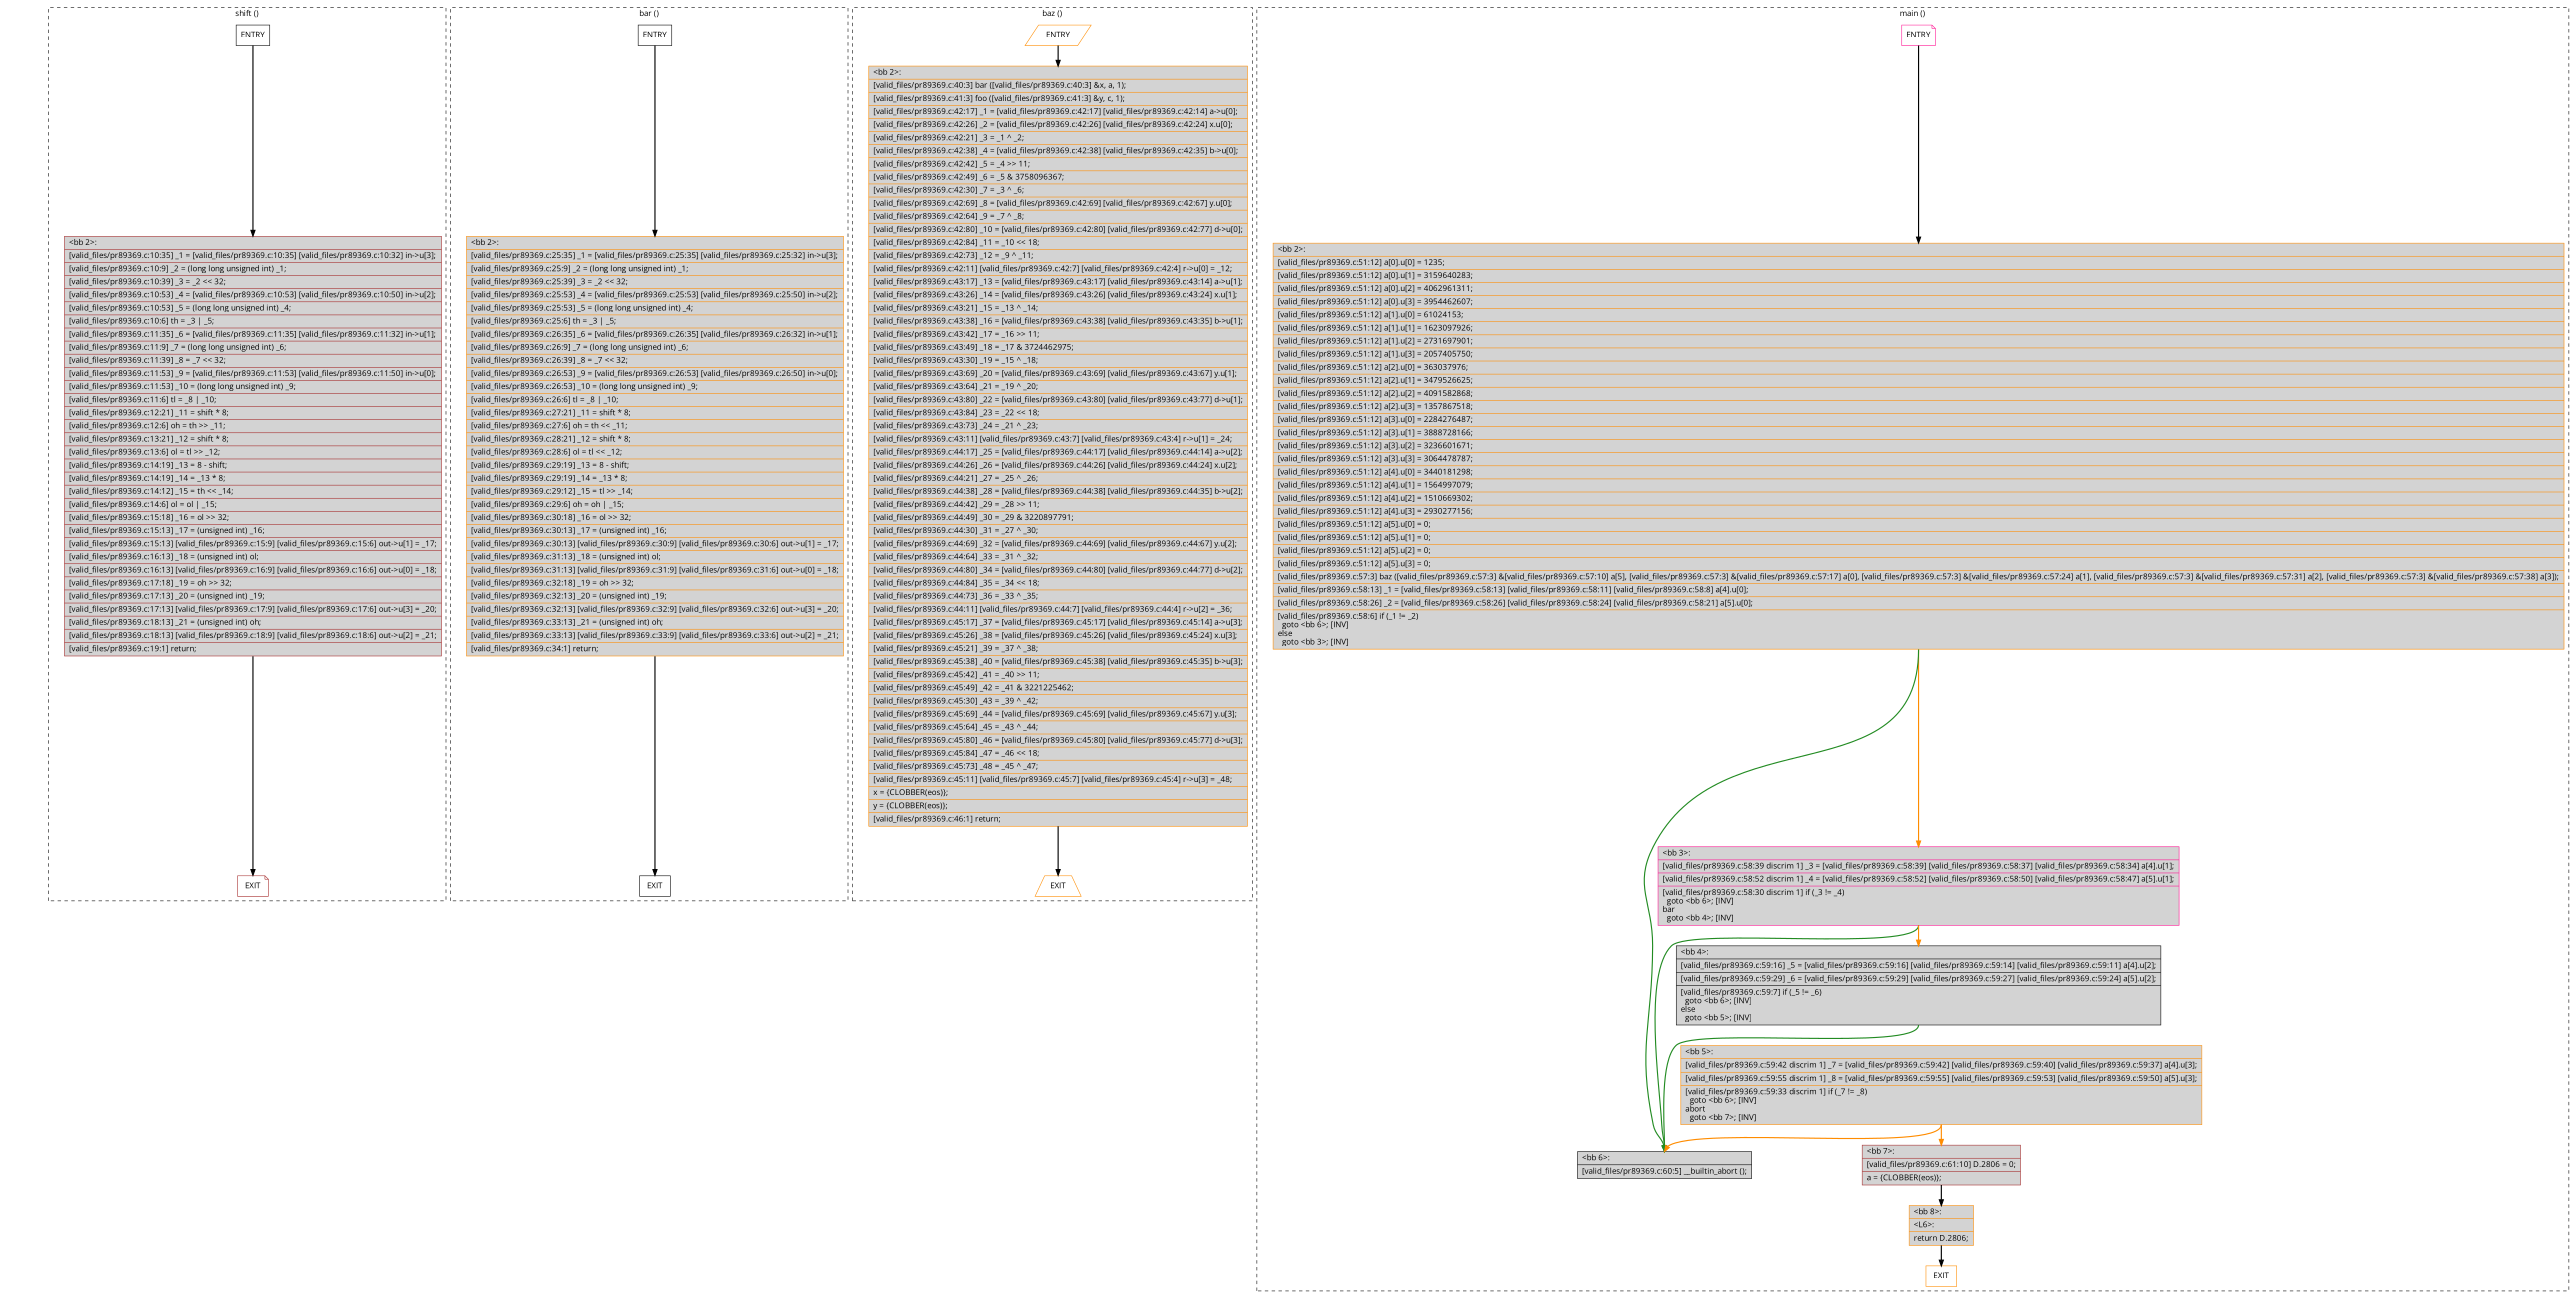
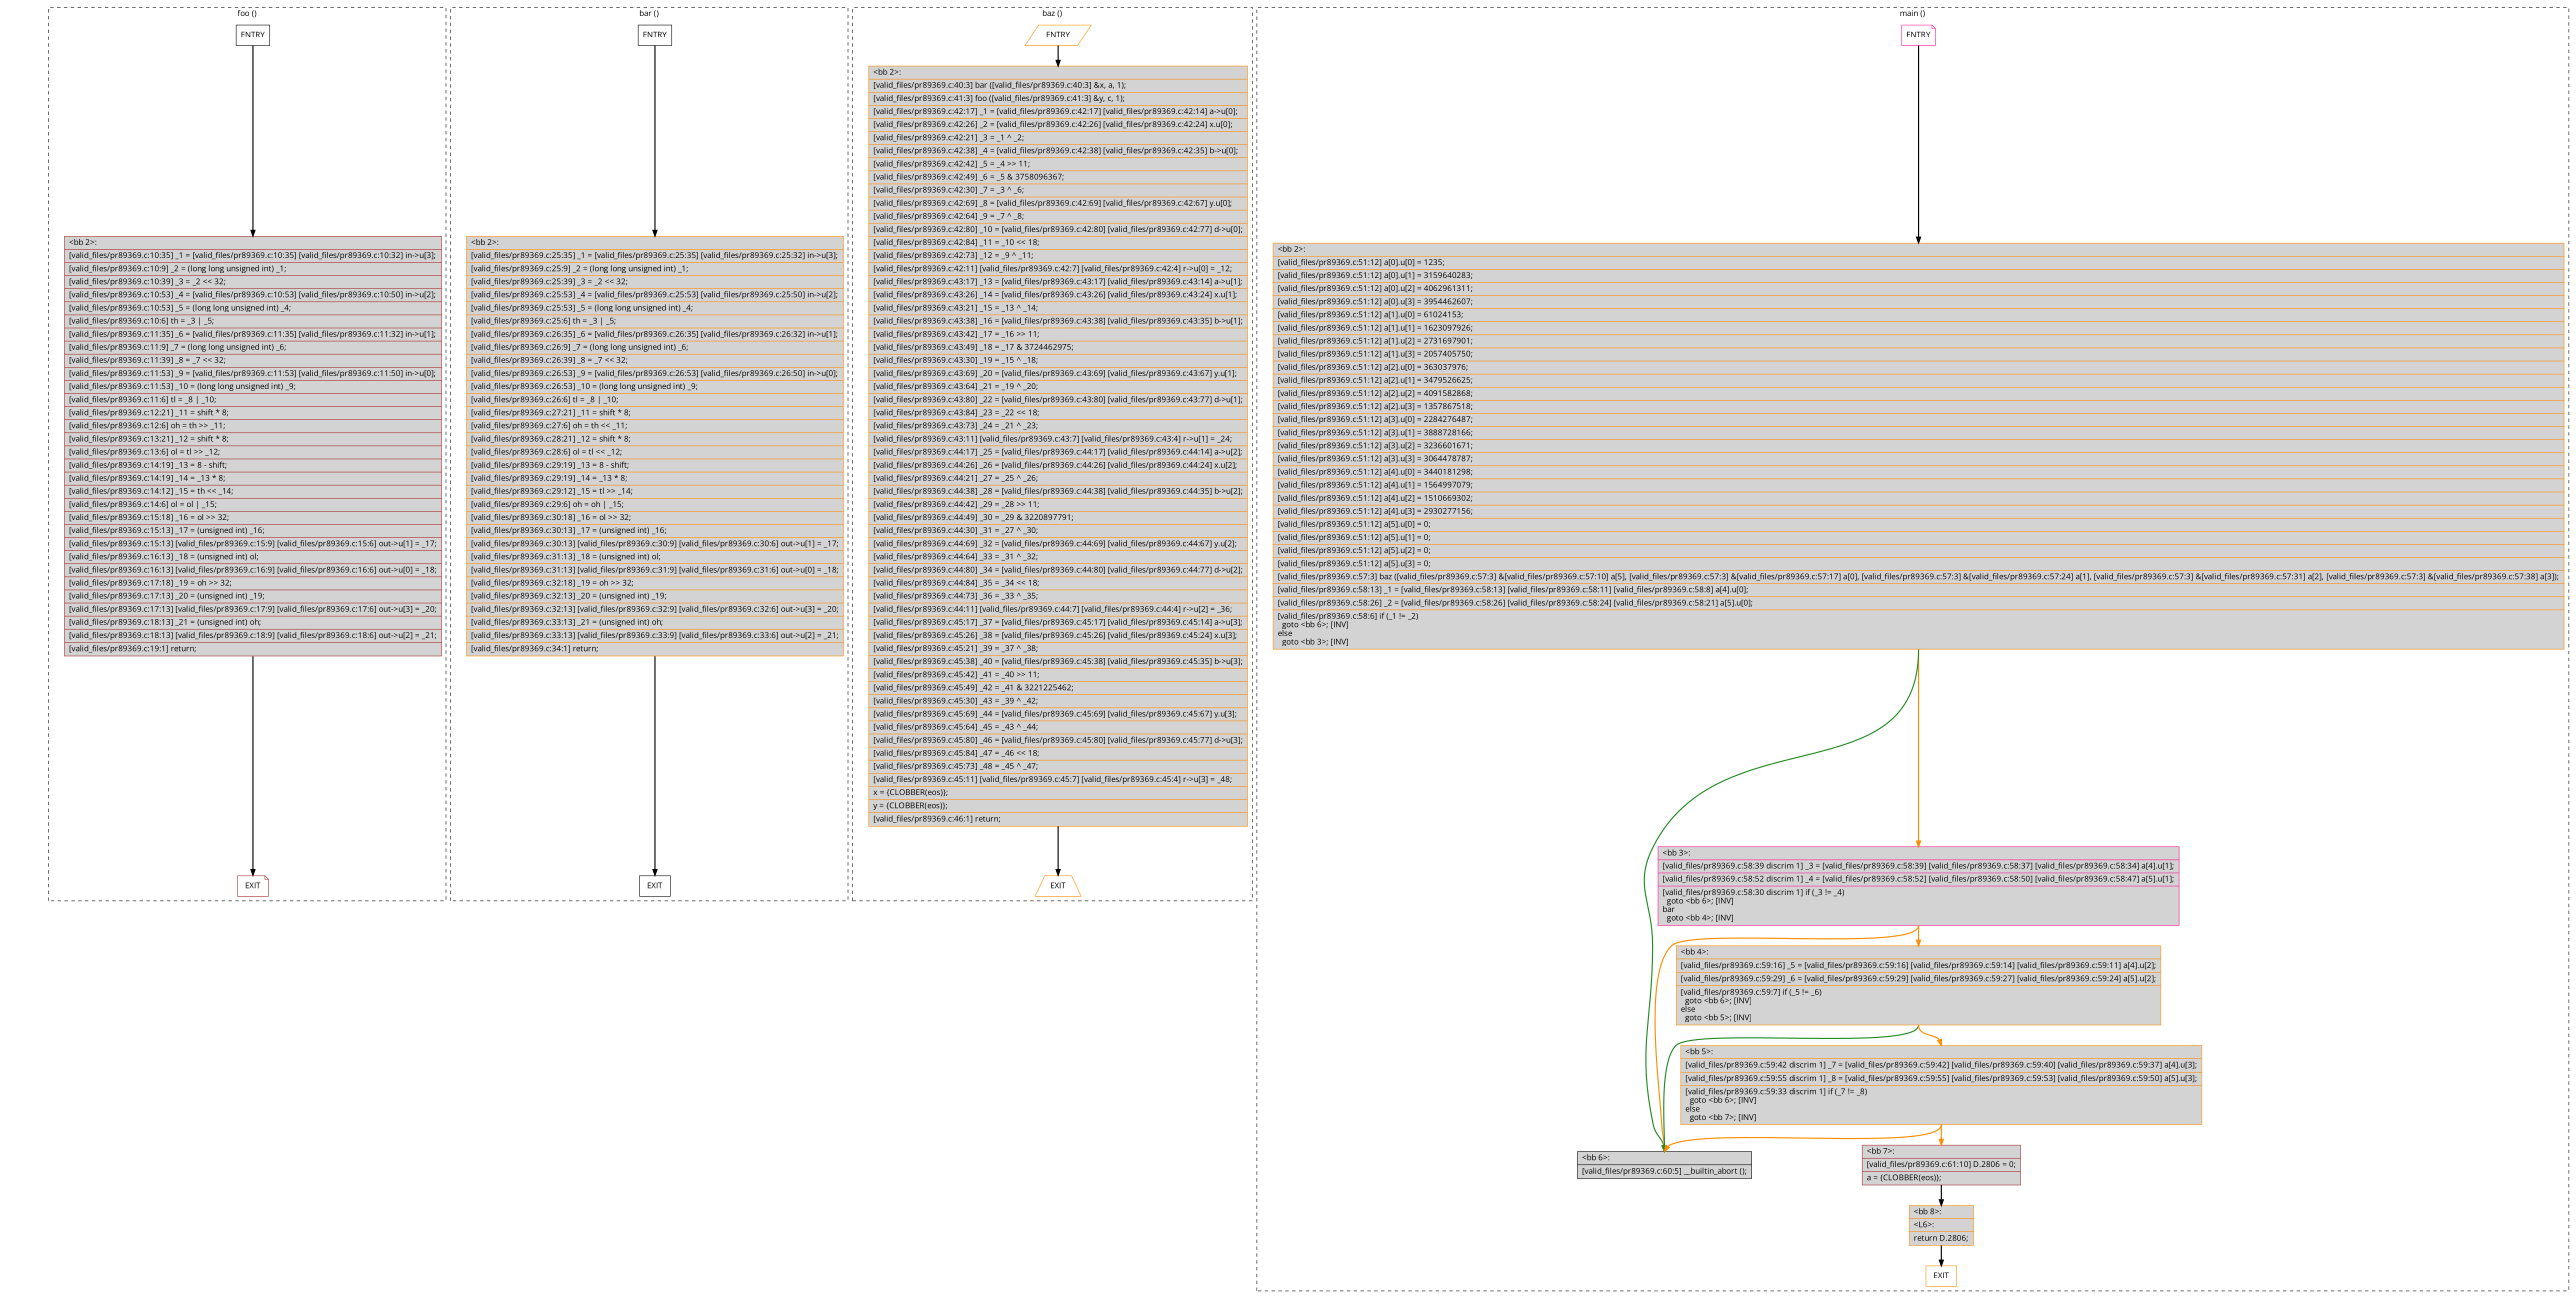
(247, 14) -> (247, 14)
(1695, 940) -> (1695, 940)
(1919, 985) -> (1919, 985)
none -> (1927, 1034)
(1696, 1109) -> (1693, 1109)
